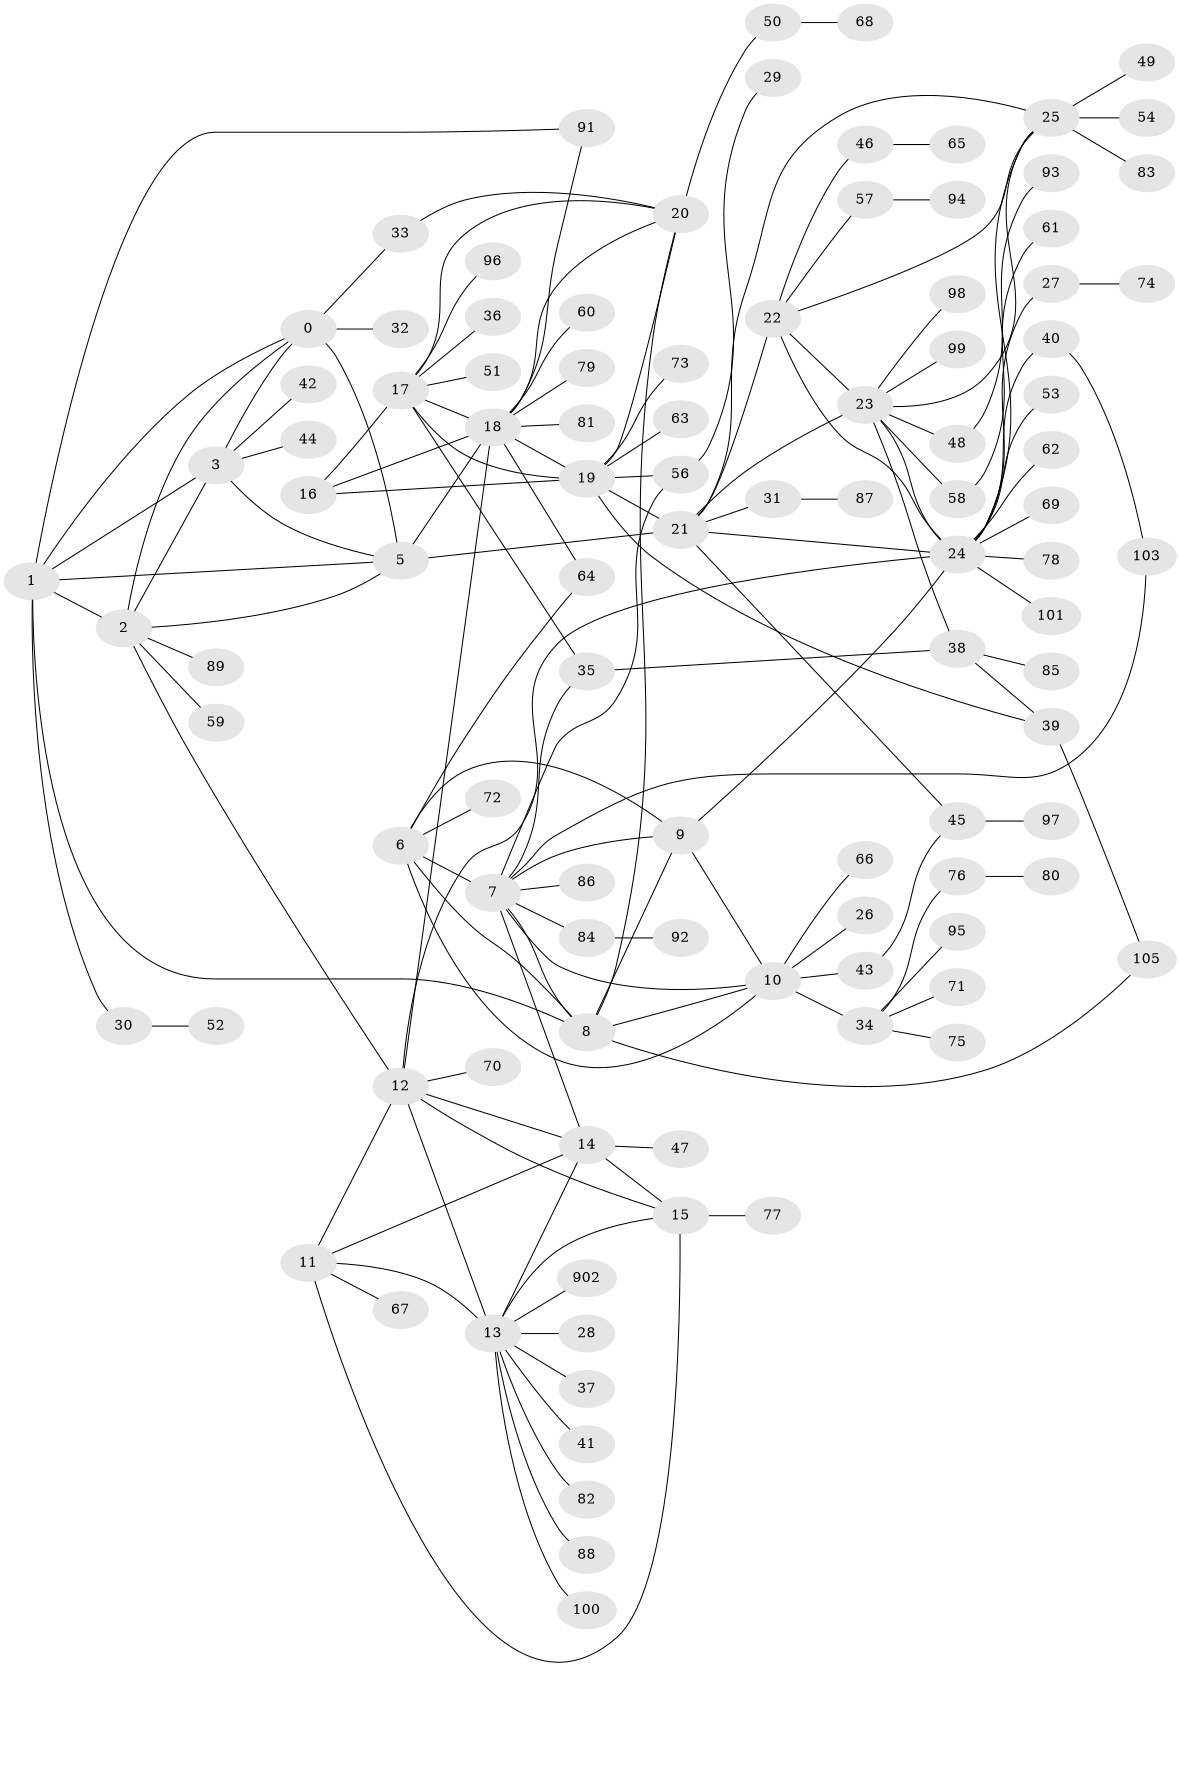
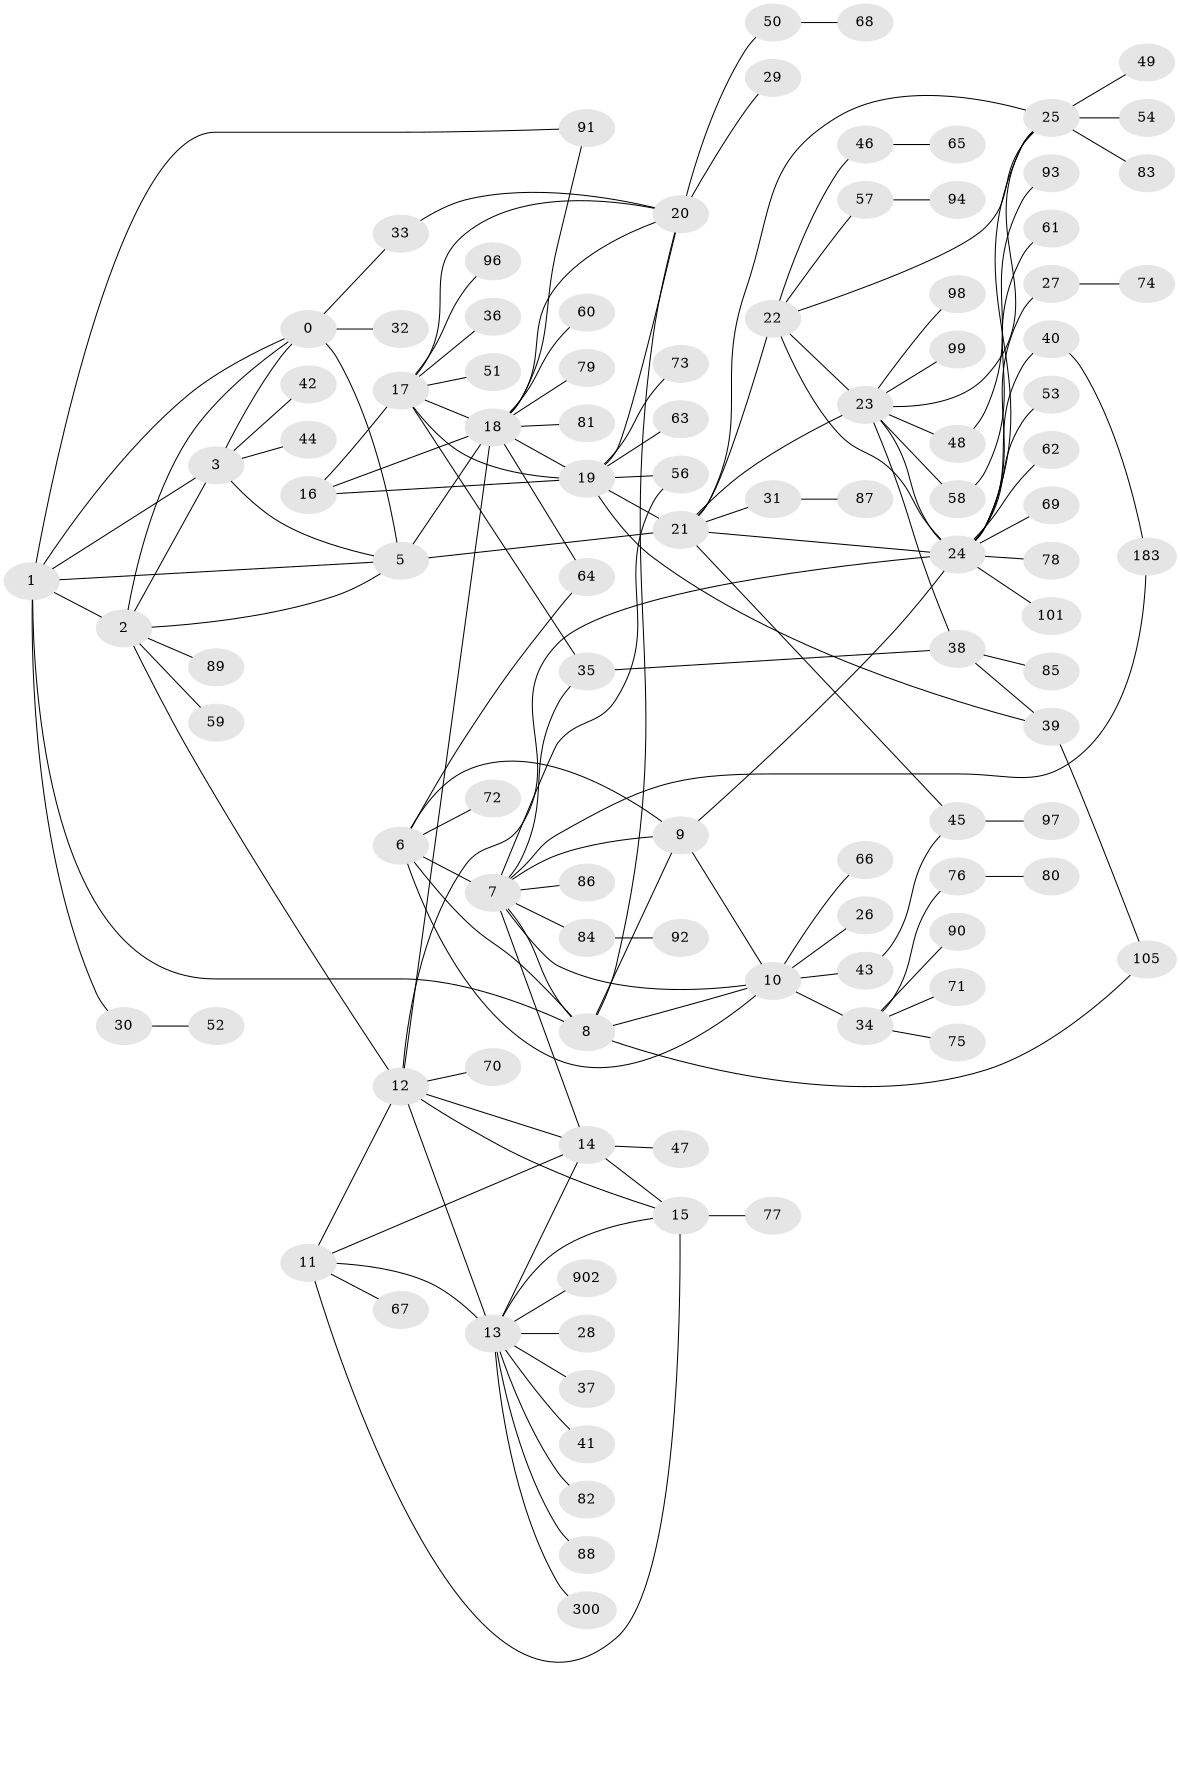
(729, 277) -> (723, 144)
(1147, 557) -> (1147, 557)
(958, 932) -> (958, 932)
(587, 1610) -> (587, 1610)
